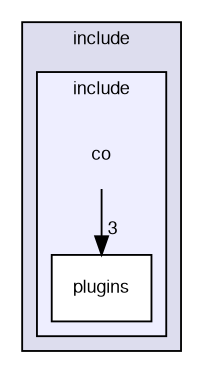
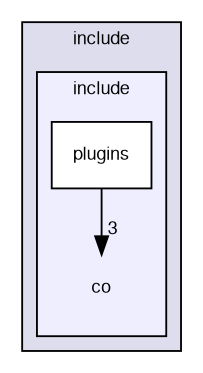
(102, 213) -> (102, 213)
